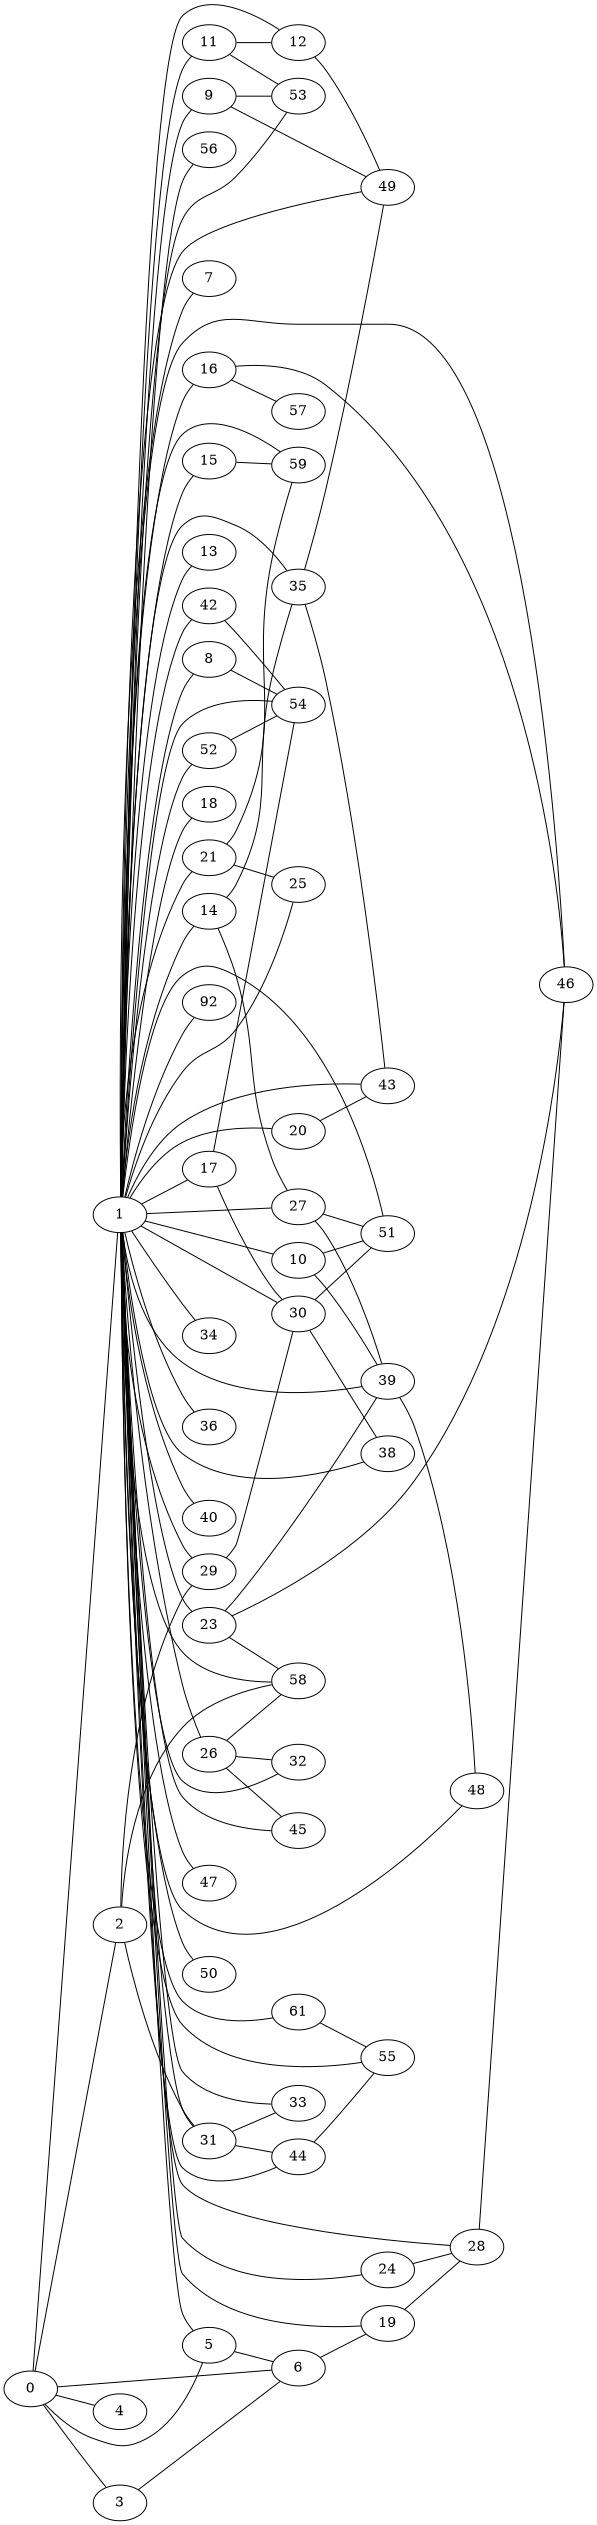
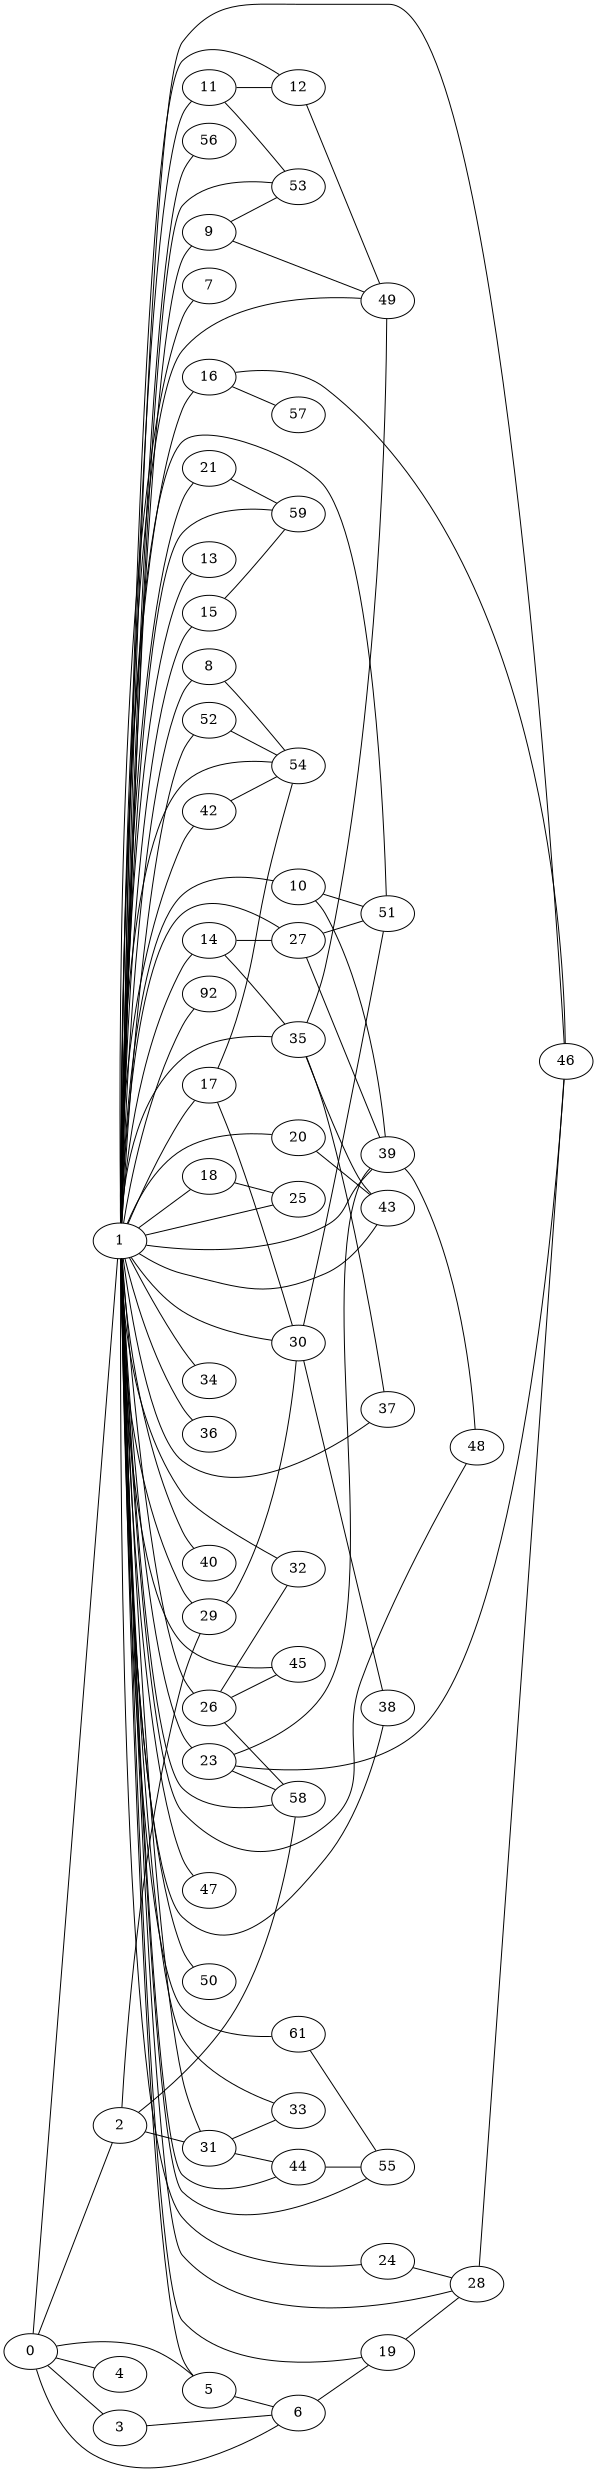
(254, 871) -> (256, 1188)
none -> (388, 1409)
